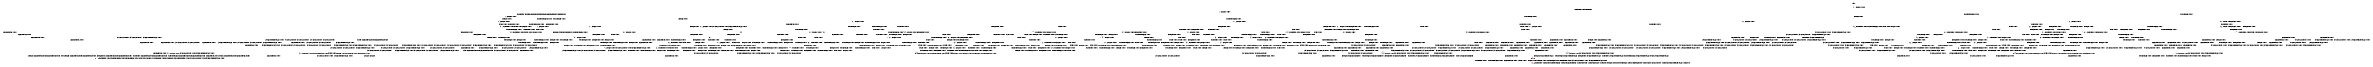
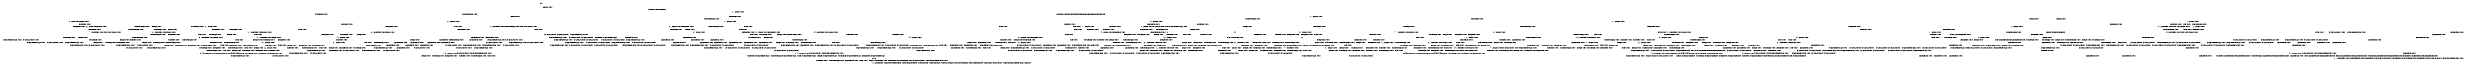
(1258, 44) -> (1511, 34)
